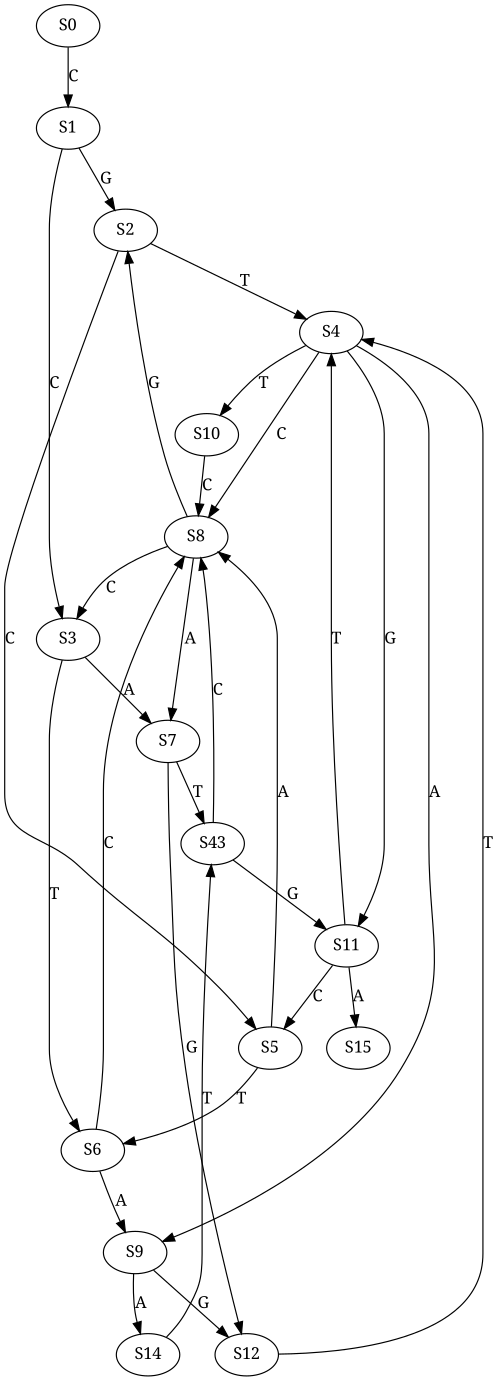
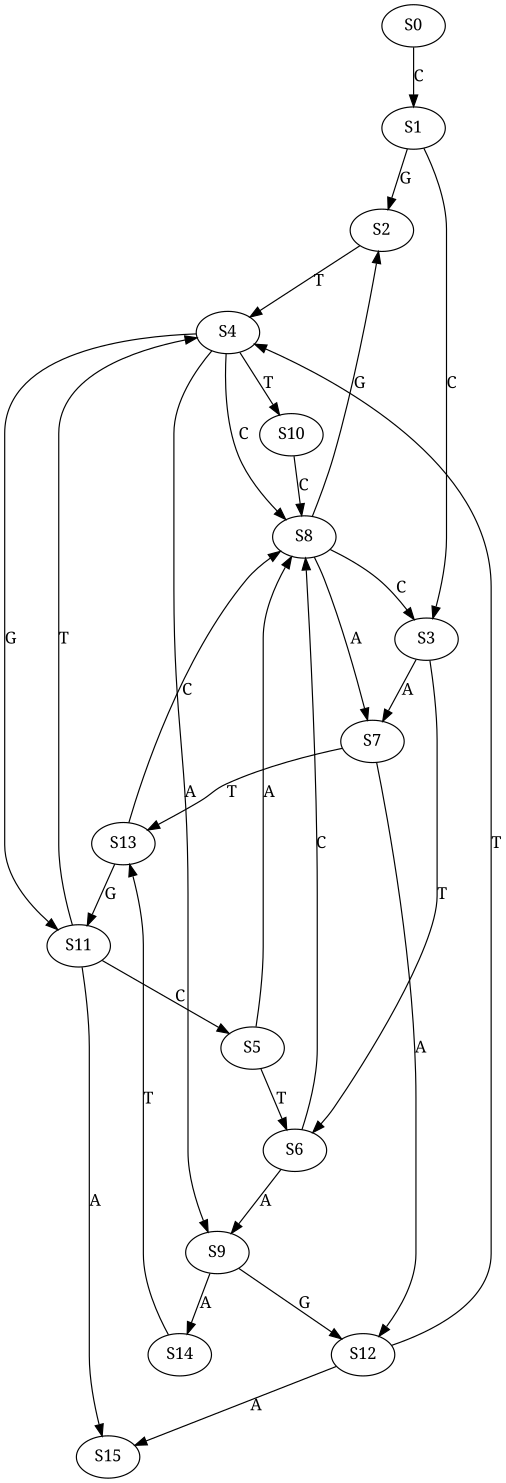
(5, 682) -> none
(213, 844) -> (123, 844)
(192, 1048) -> (421, 1048)
none -> (241, 1404)
